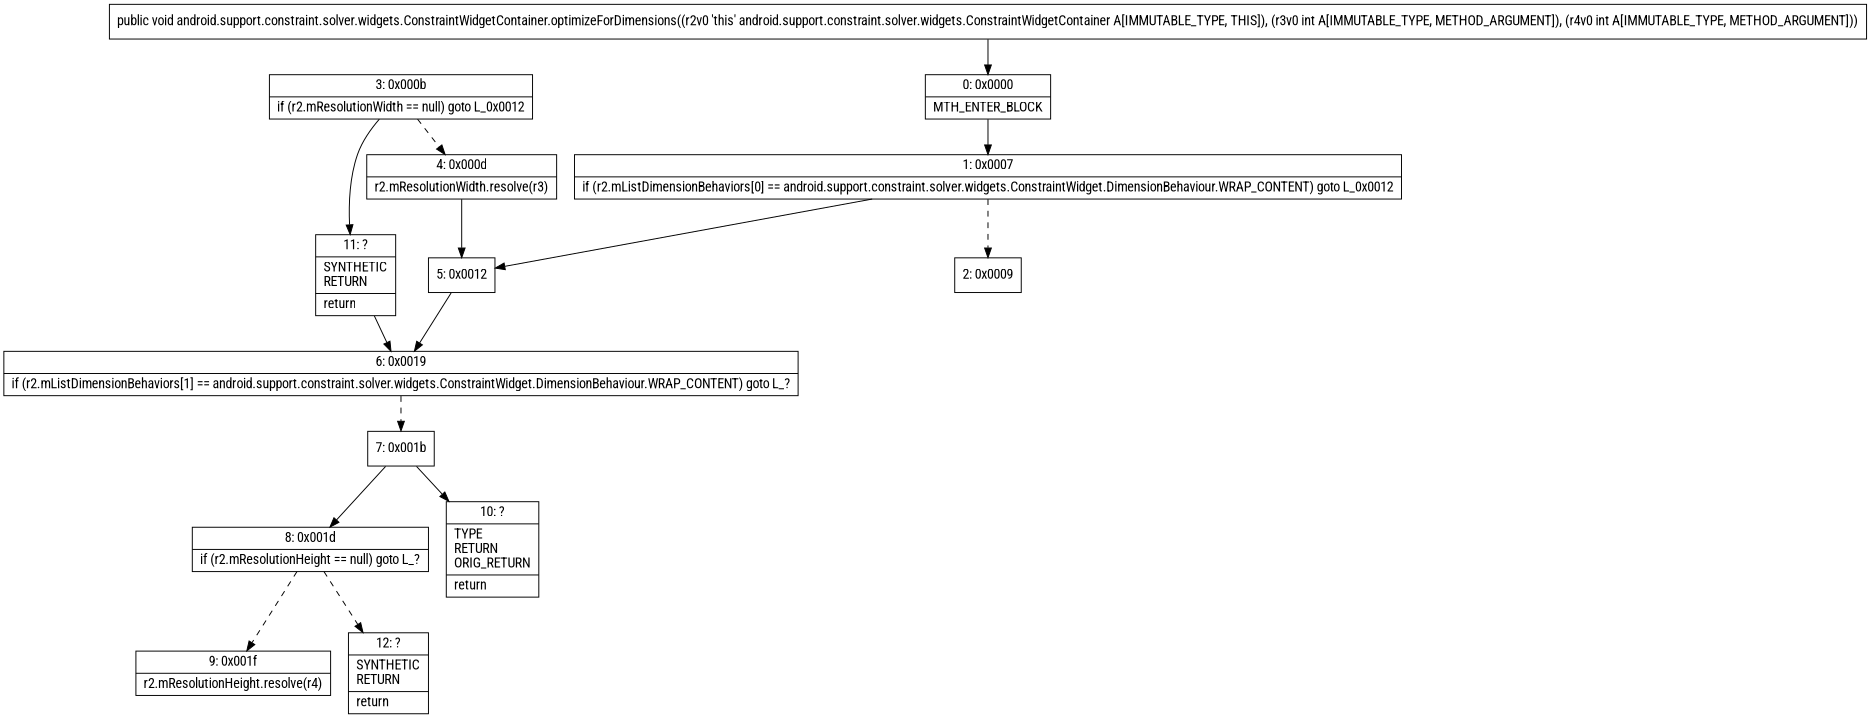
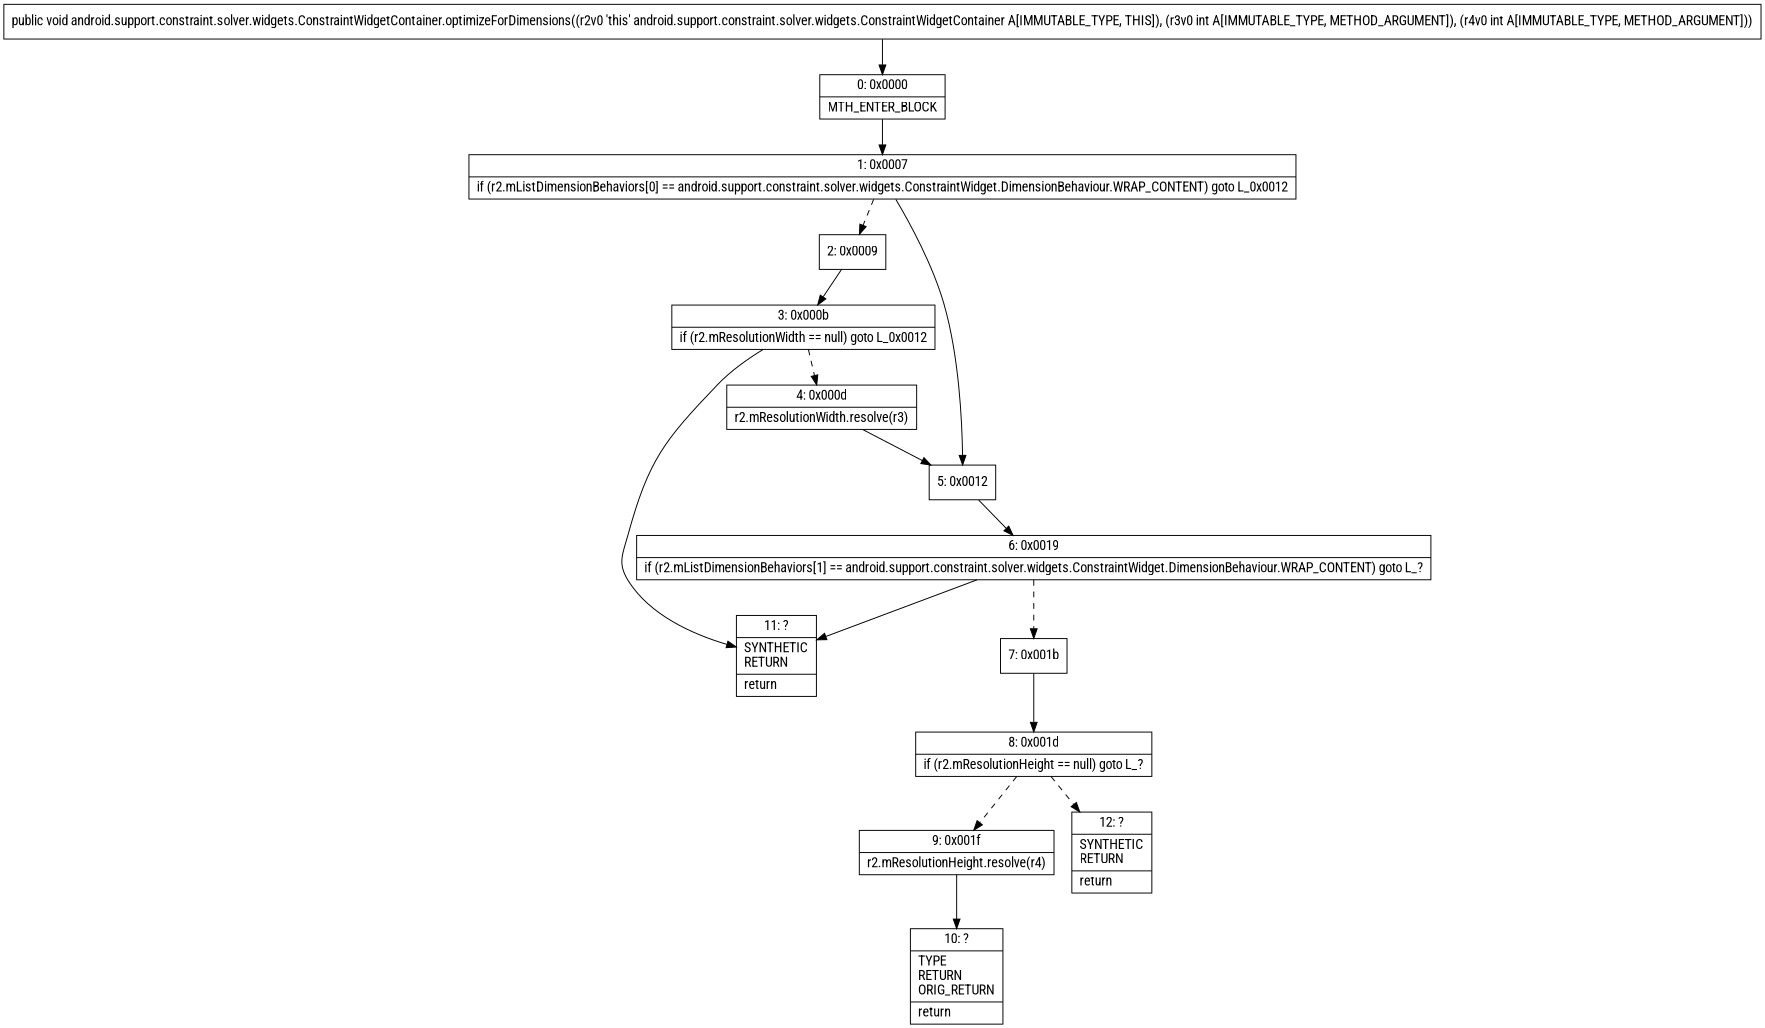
none -> (832, 283)
(381, 329) -> (901, 608)
(429, 480) -> (957, 897)
